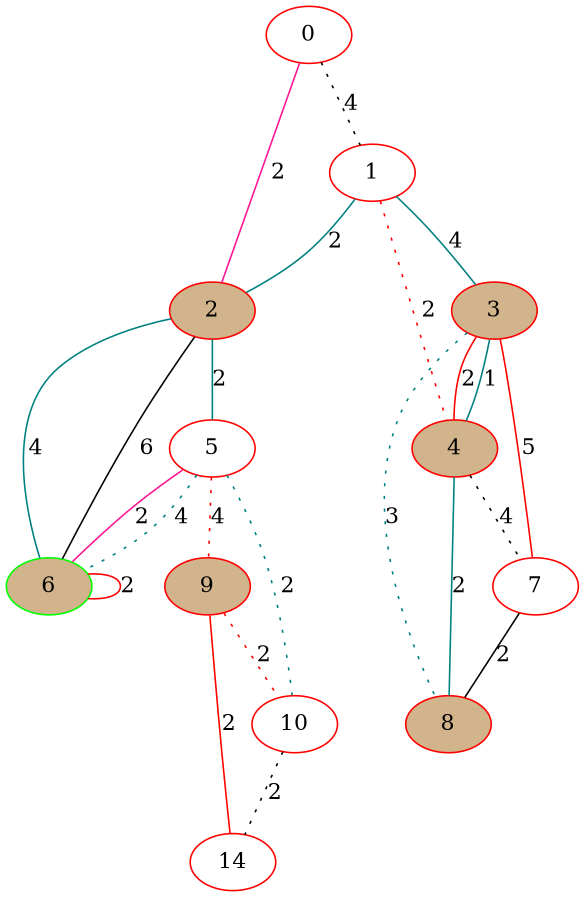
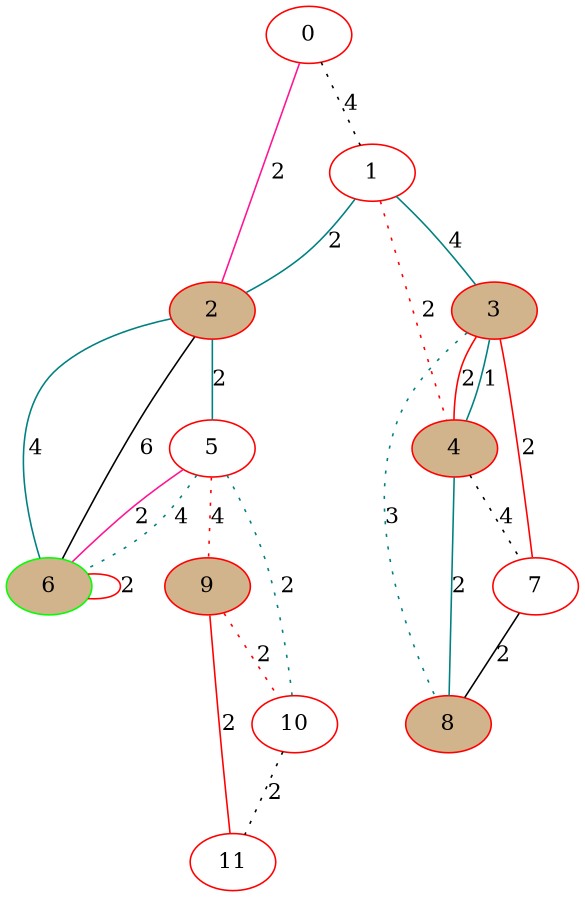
(529, 448) -> (529, 448)
(233, 862) -> (233, 862)
